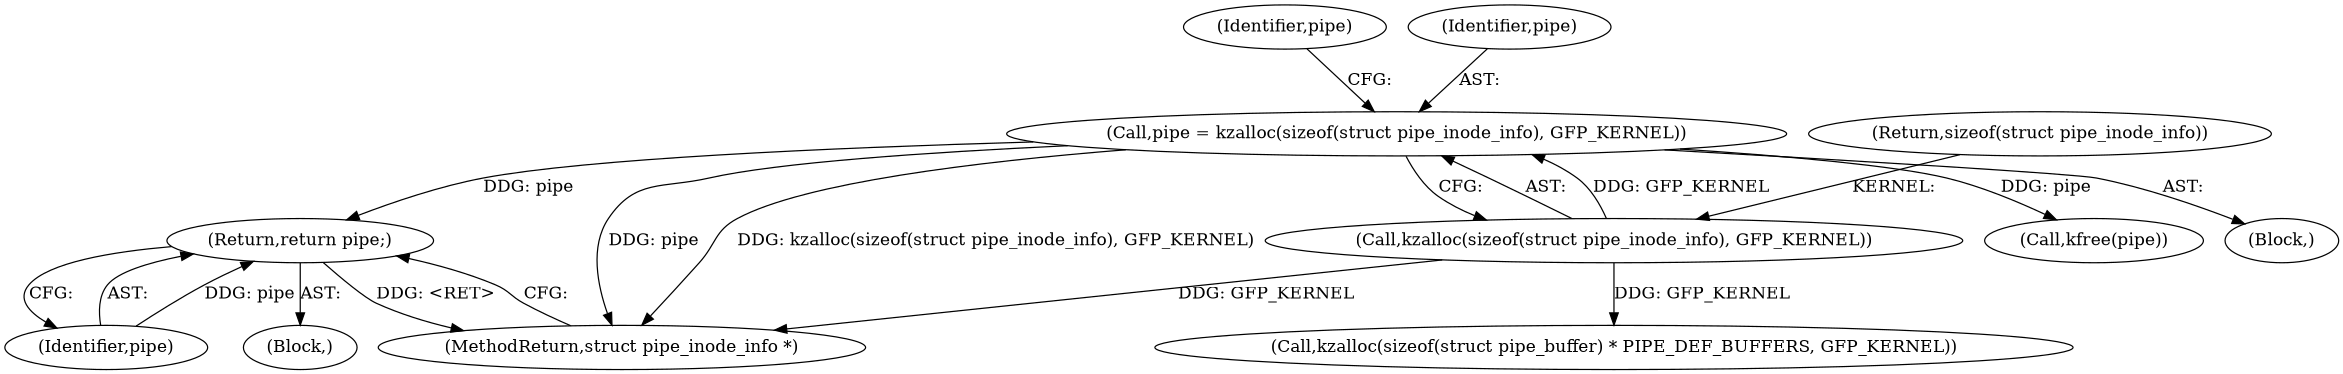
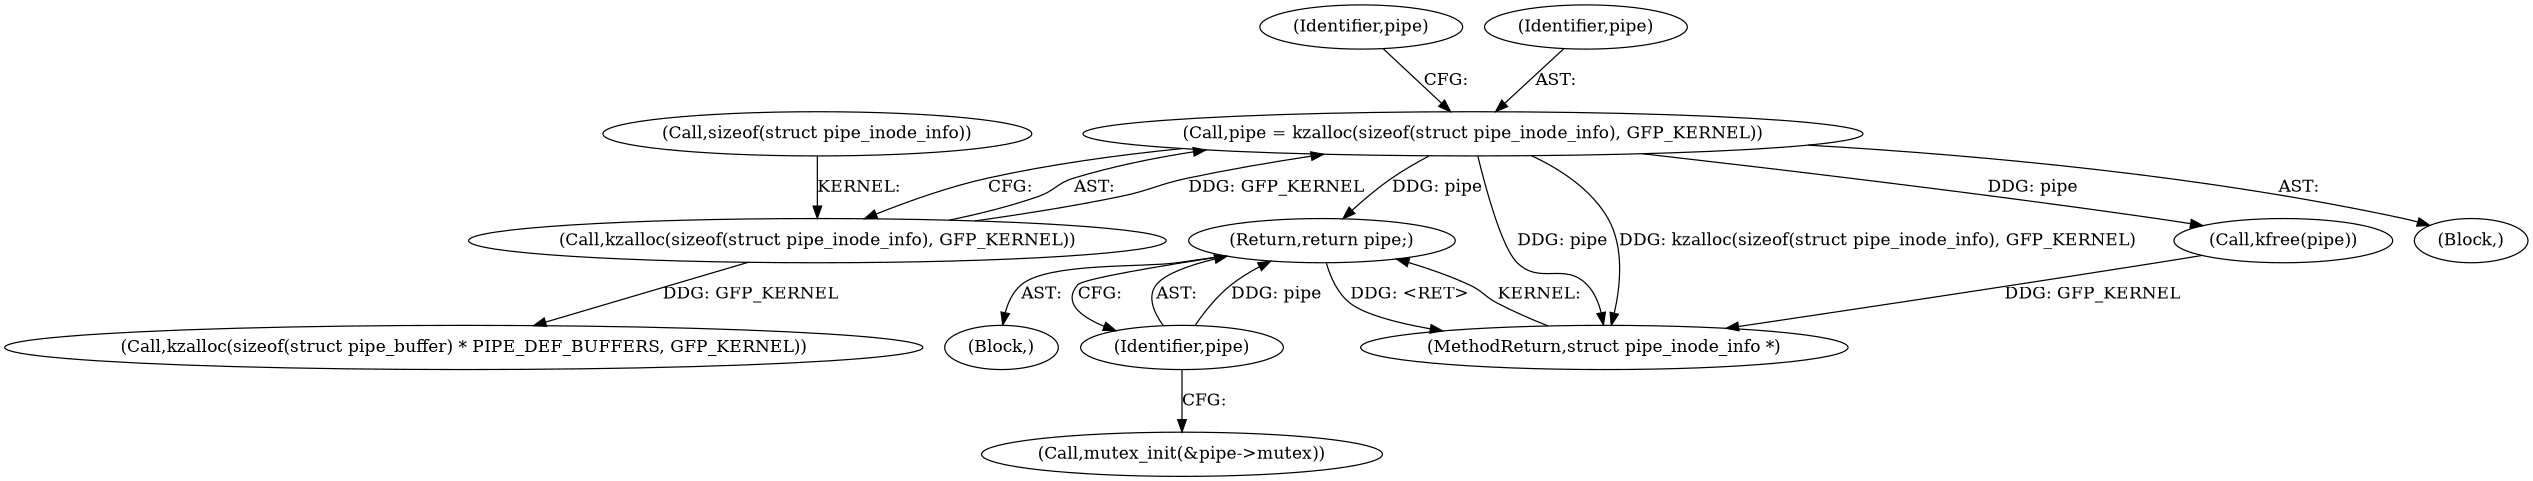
(2040, 134) -> (817, 134)
(549, 294) -> (1542, 294)
(1115, 294) -> (1970, 292)
none -> (1182, 454)
